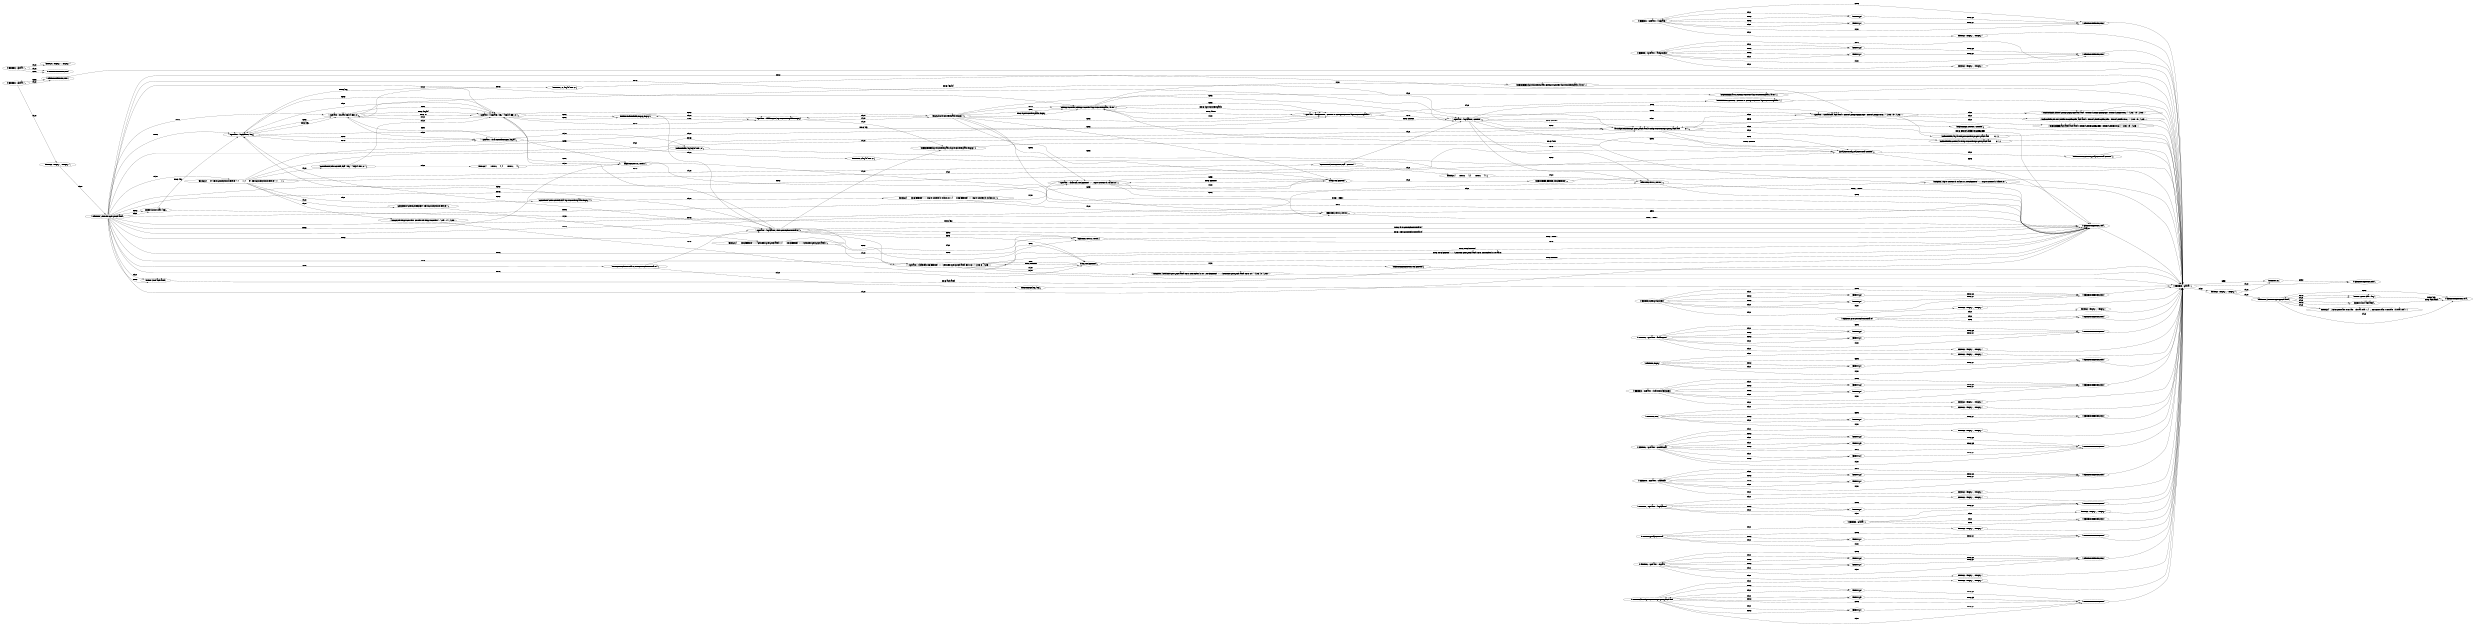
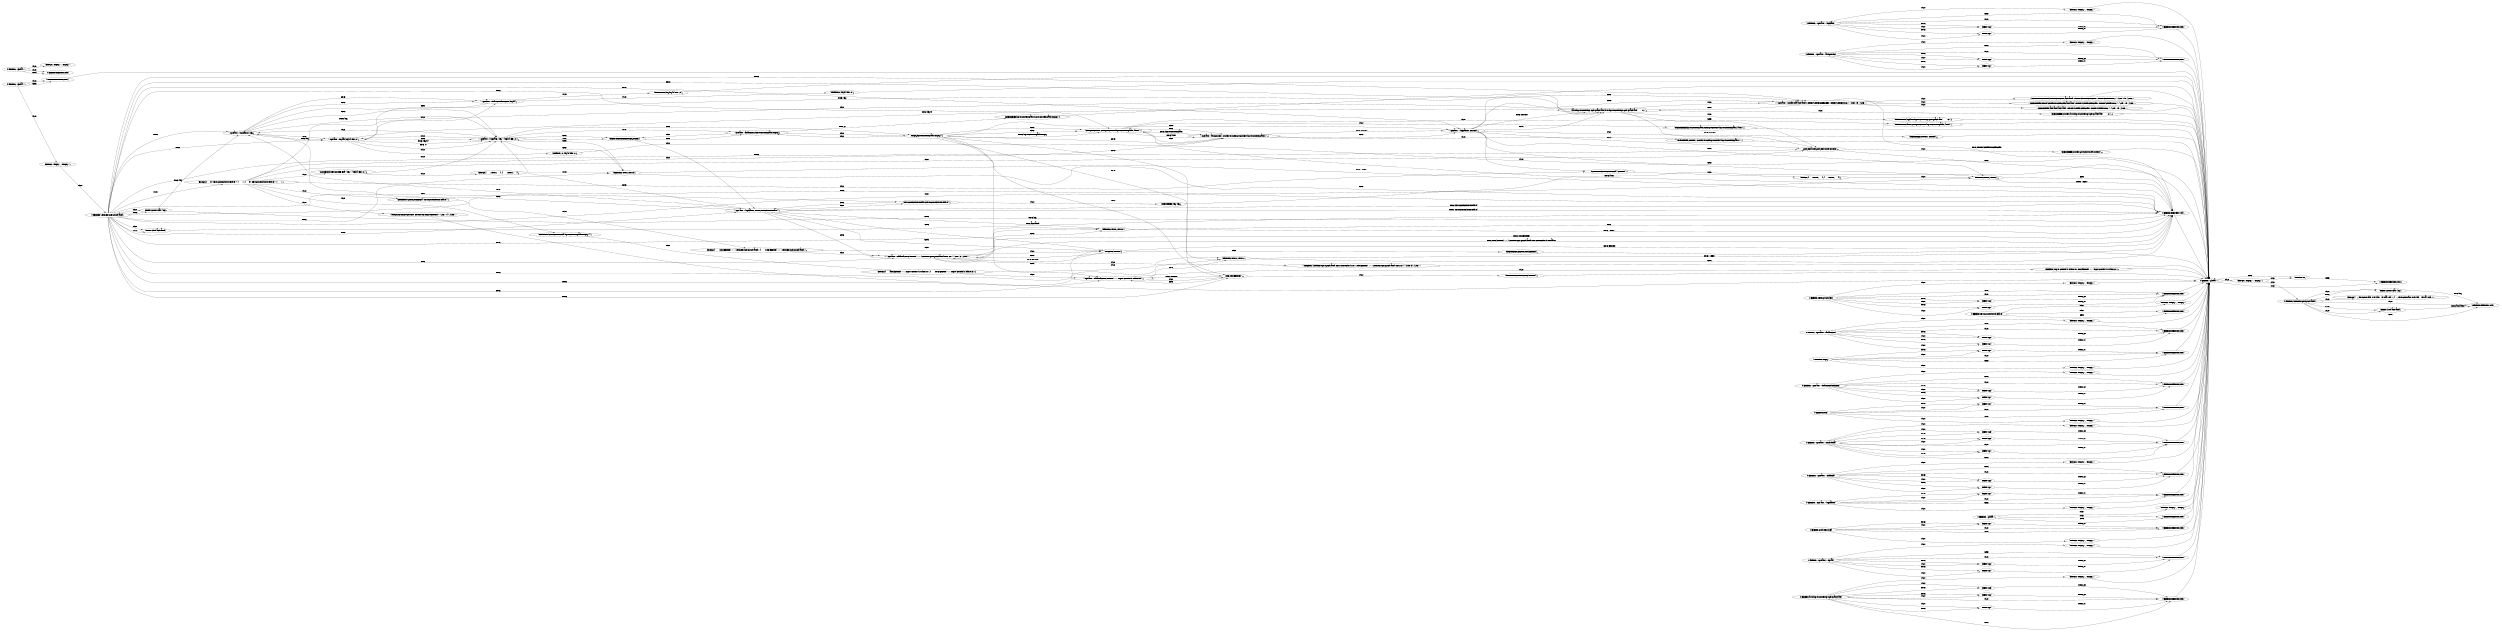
(864, 122) -> (842, 126)
(1402, 142) -> (1519, 167)
(858, 183) -> (843, 207)
